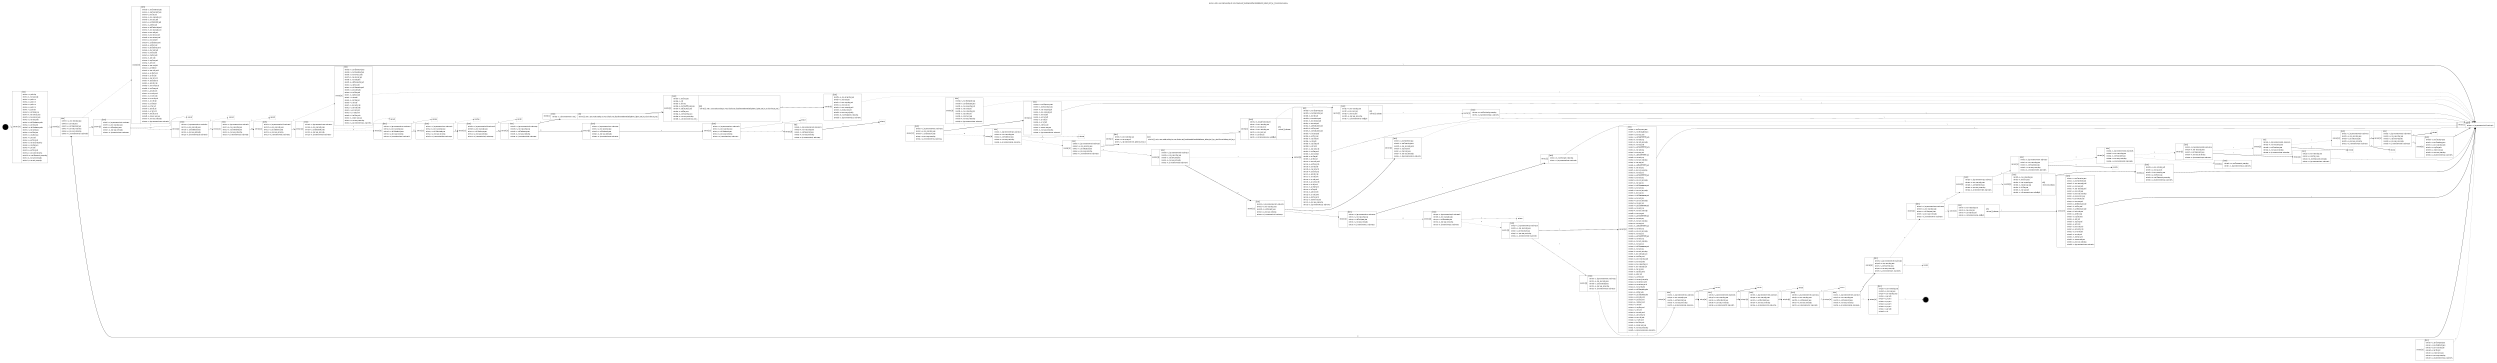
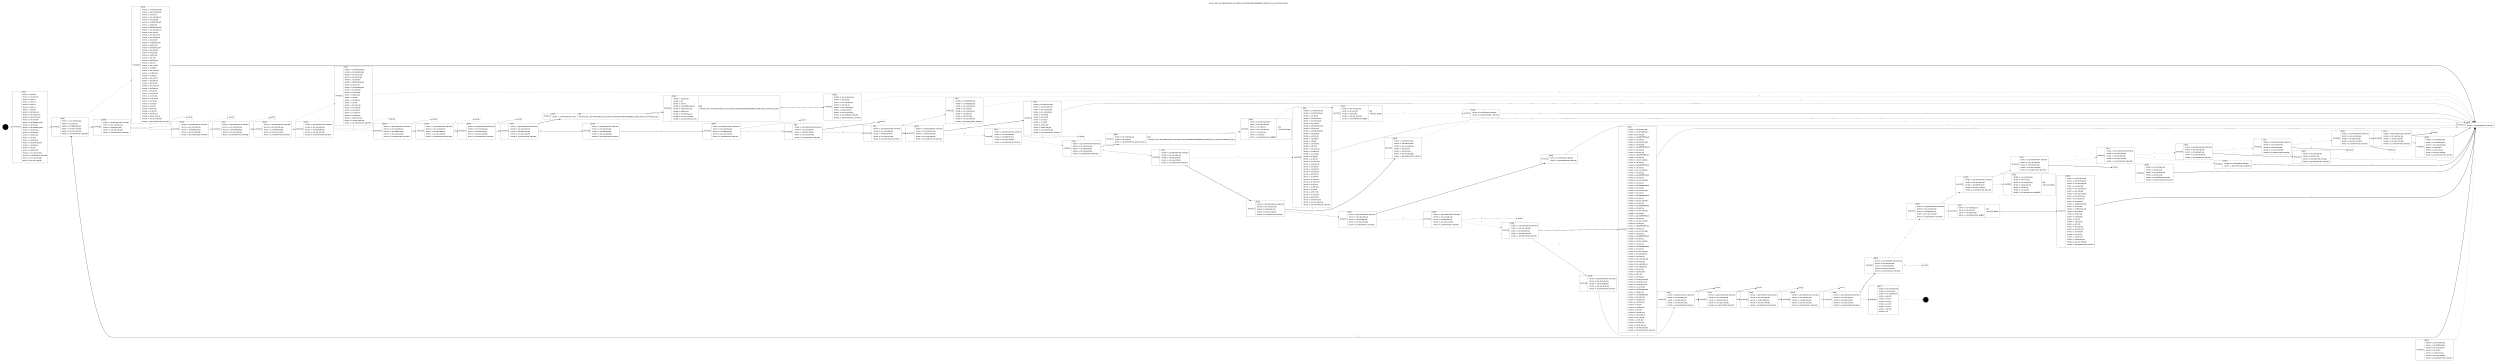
none -> (882, 133)
none -> (2373, 165)
(2095, 171) -> none
